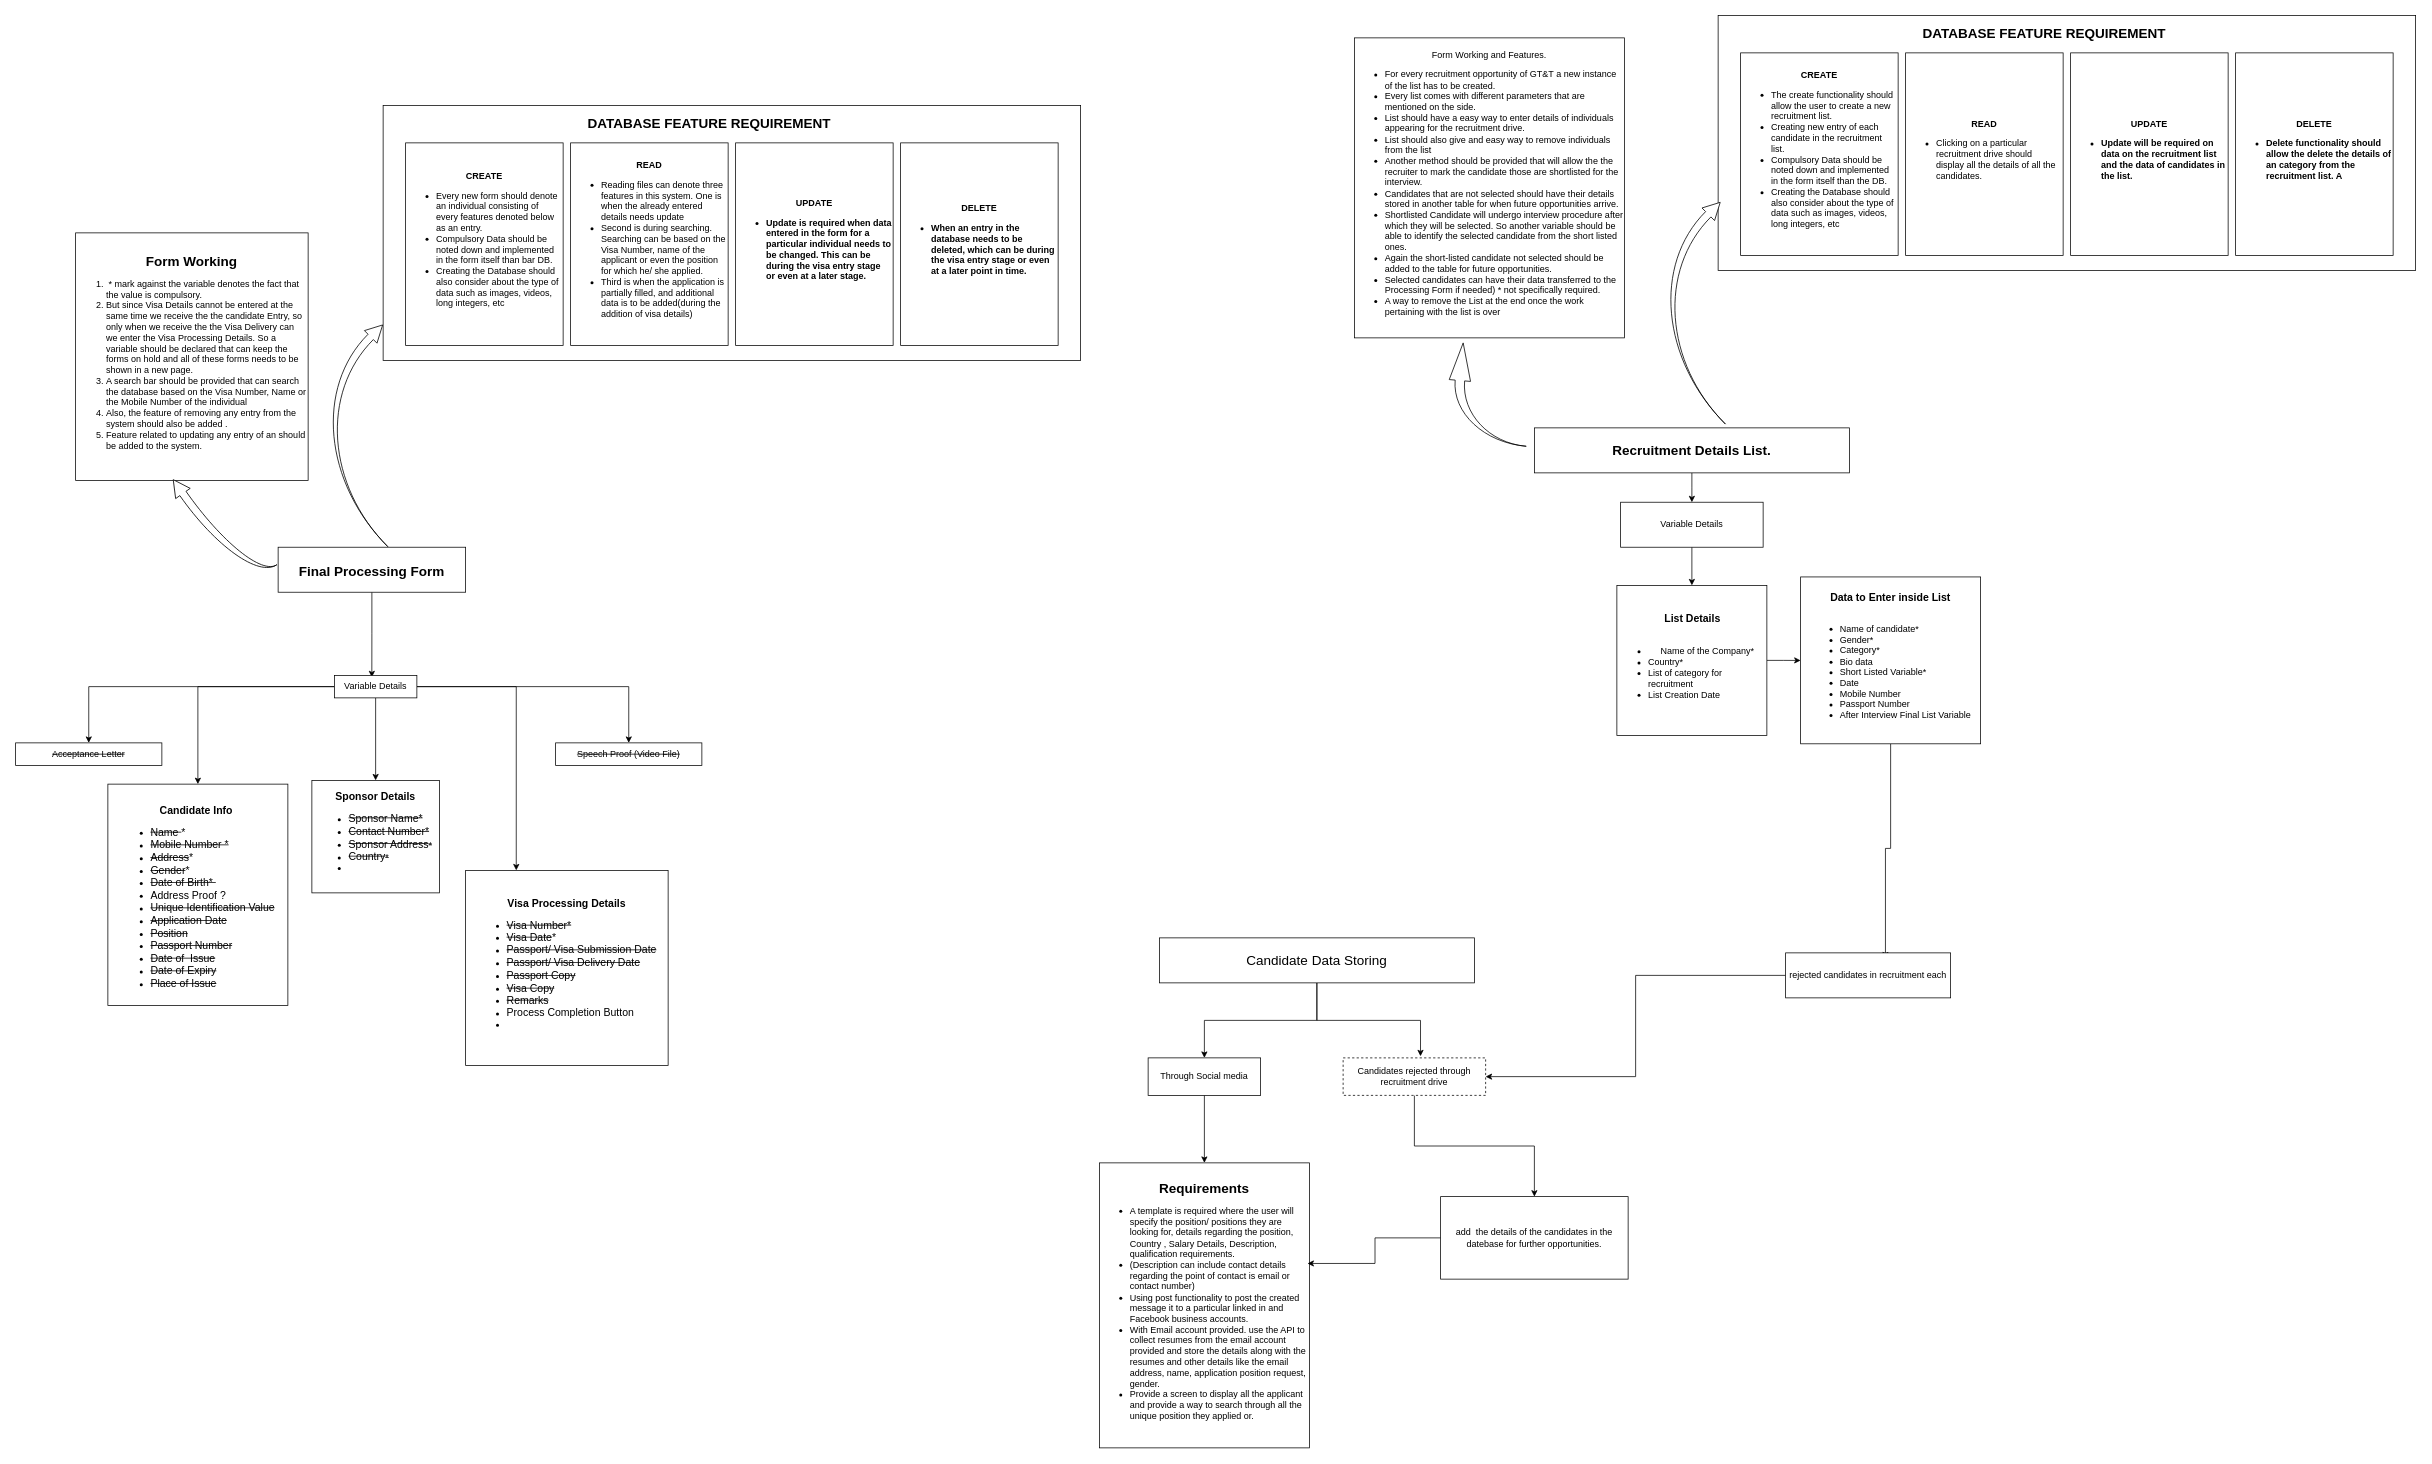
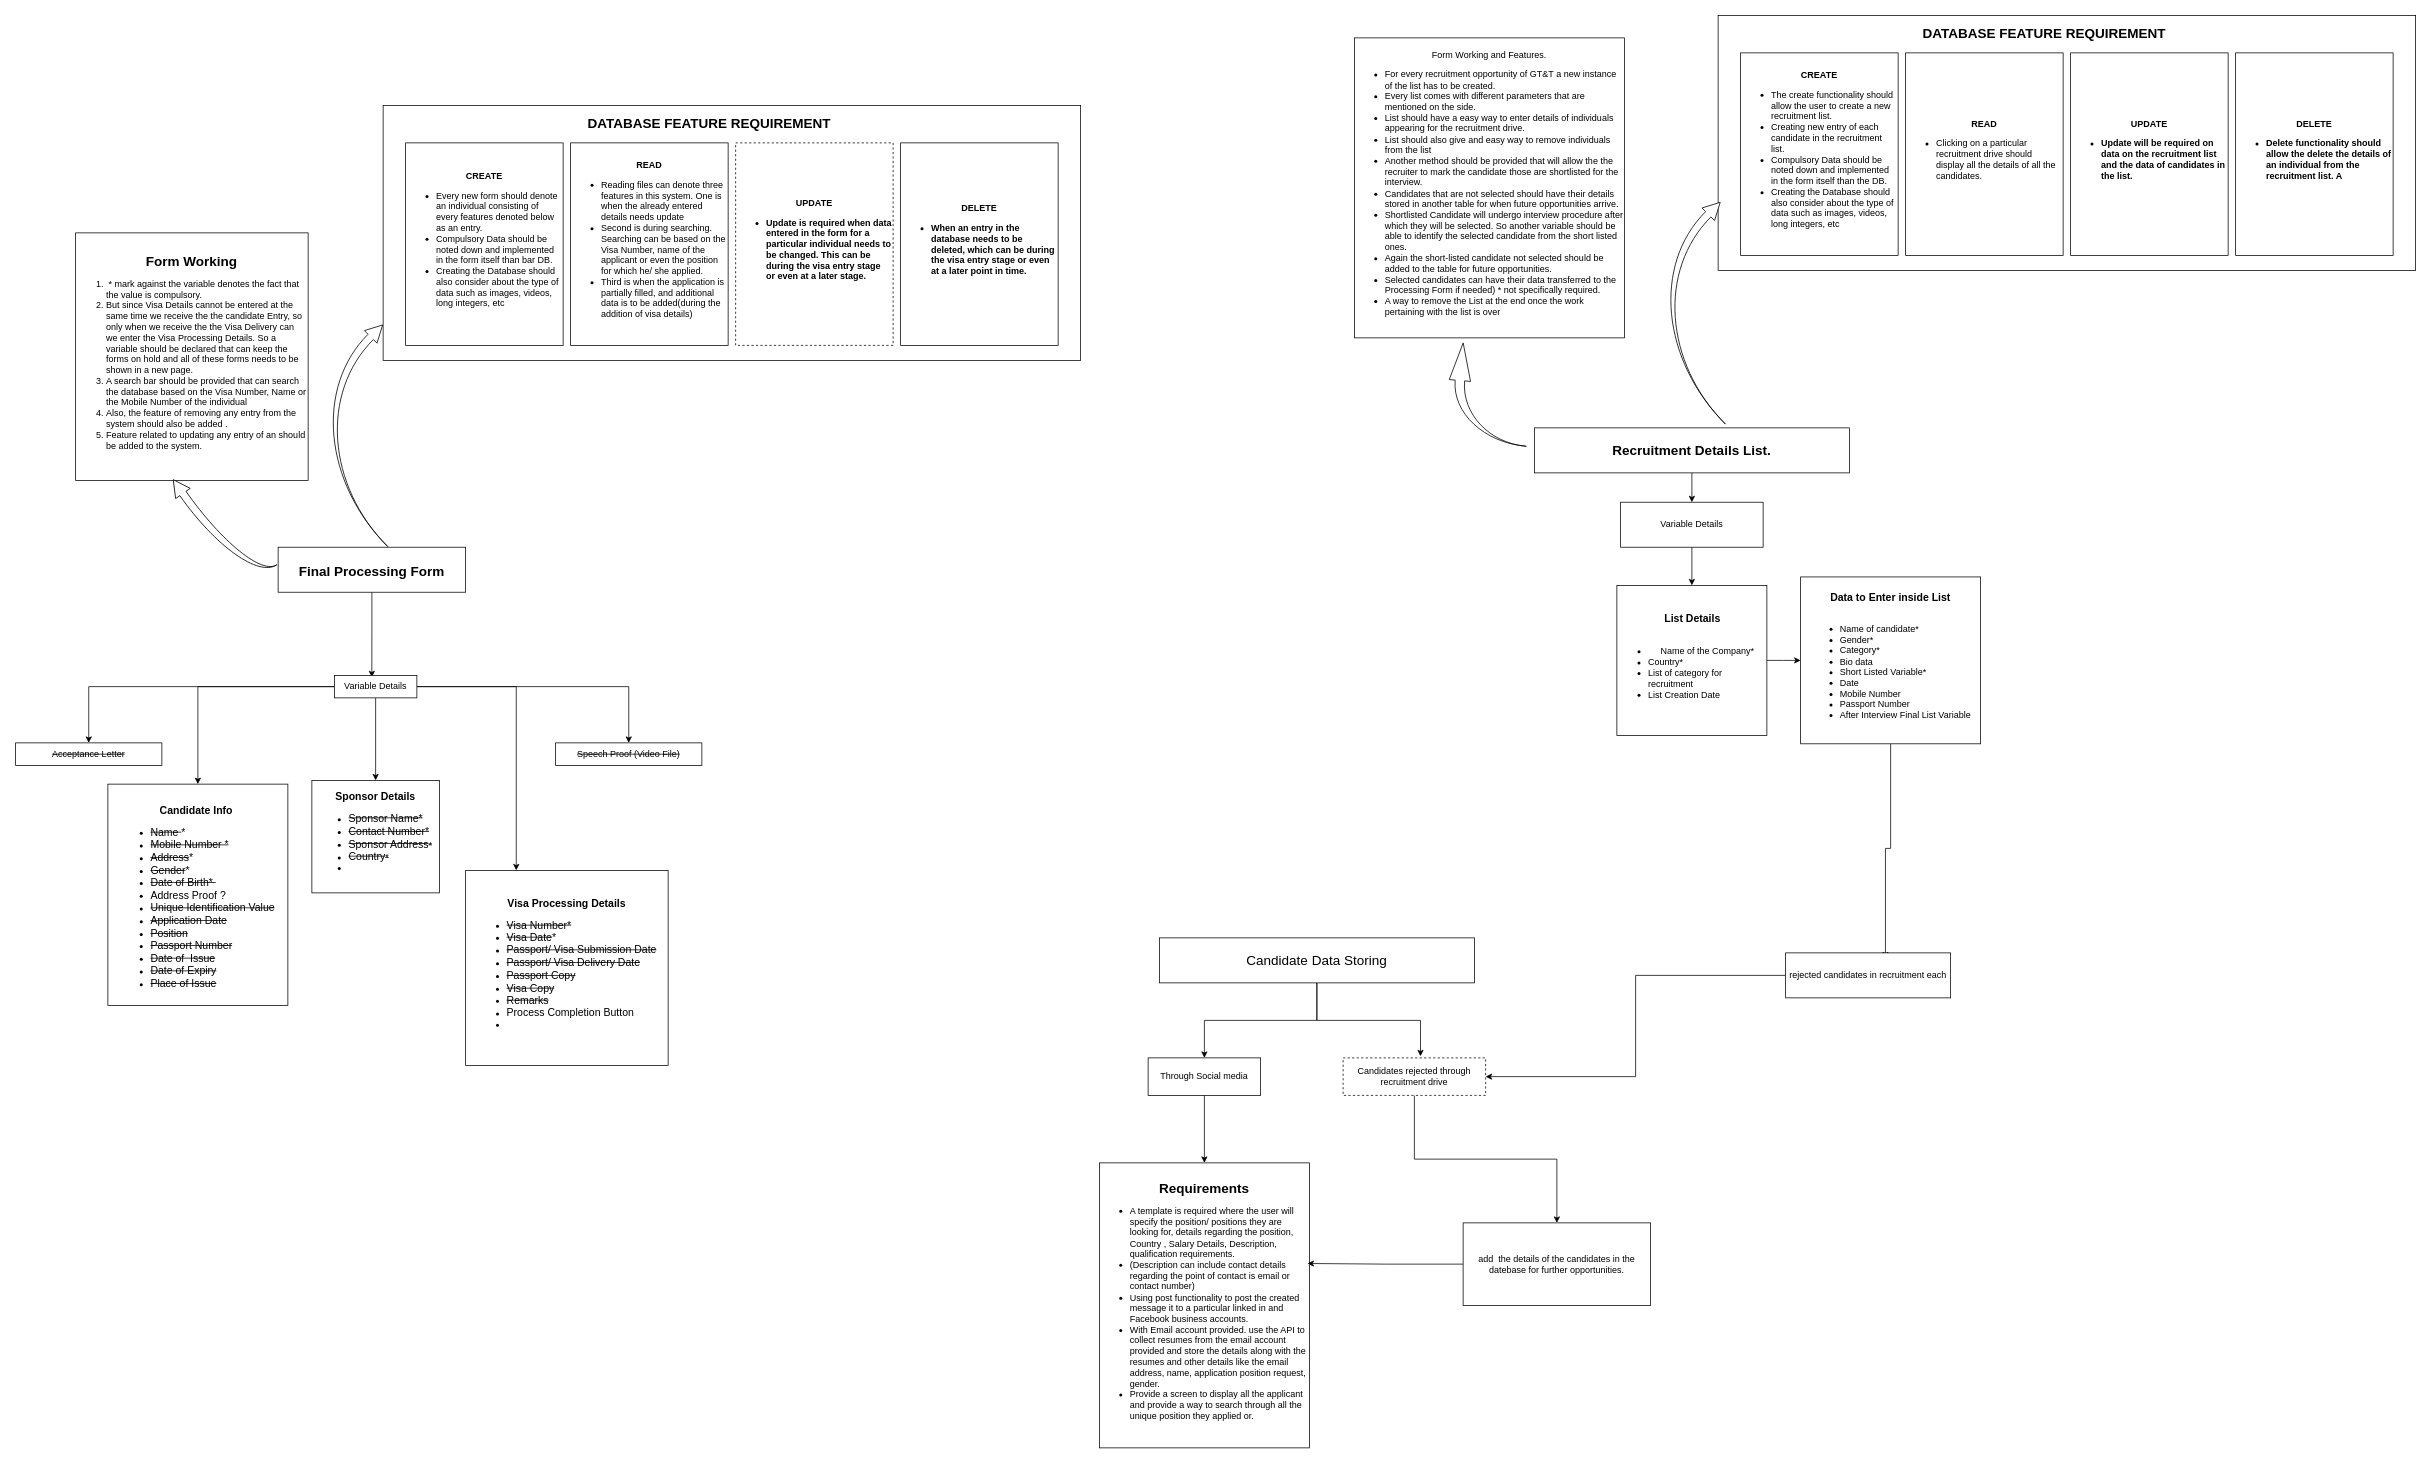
(2314, 154) -> (2314, 154)
(814, 244) -> (814, 244)
(1534, 1238) -> (1557, 1264)
